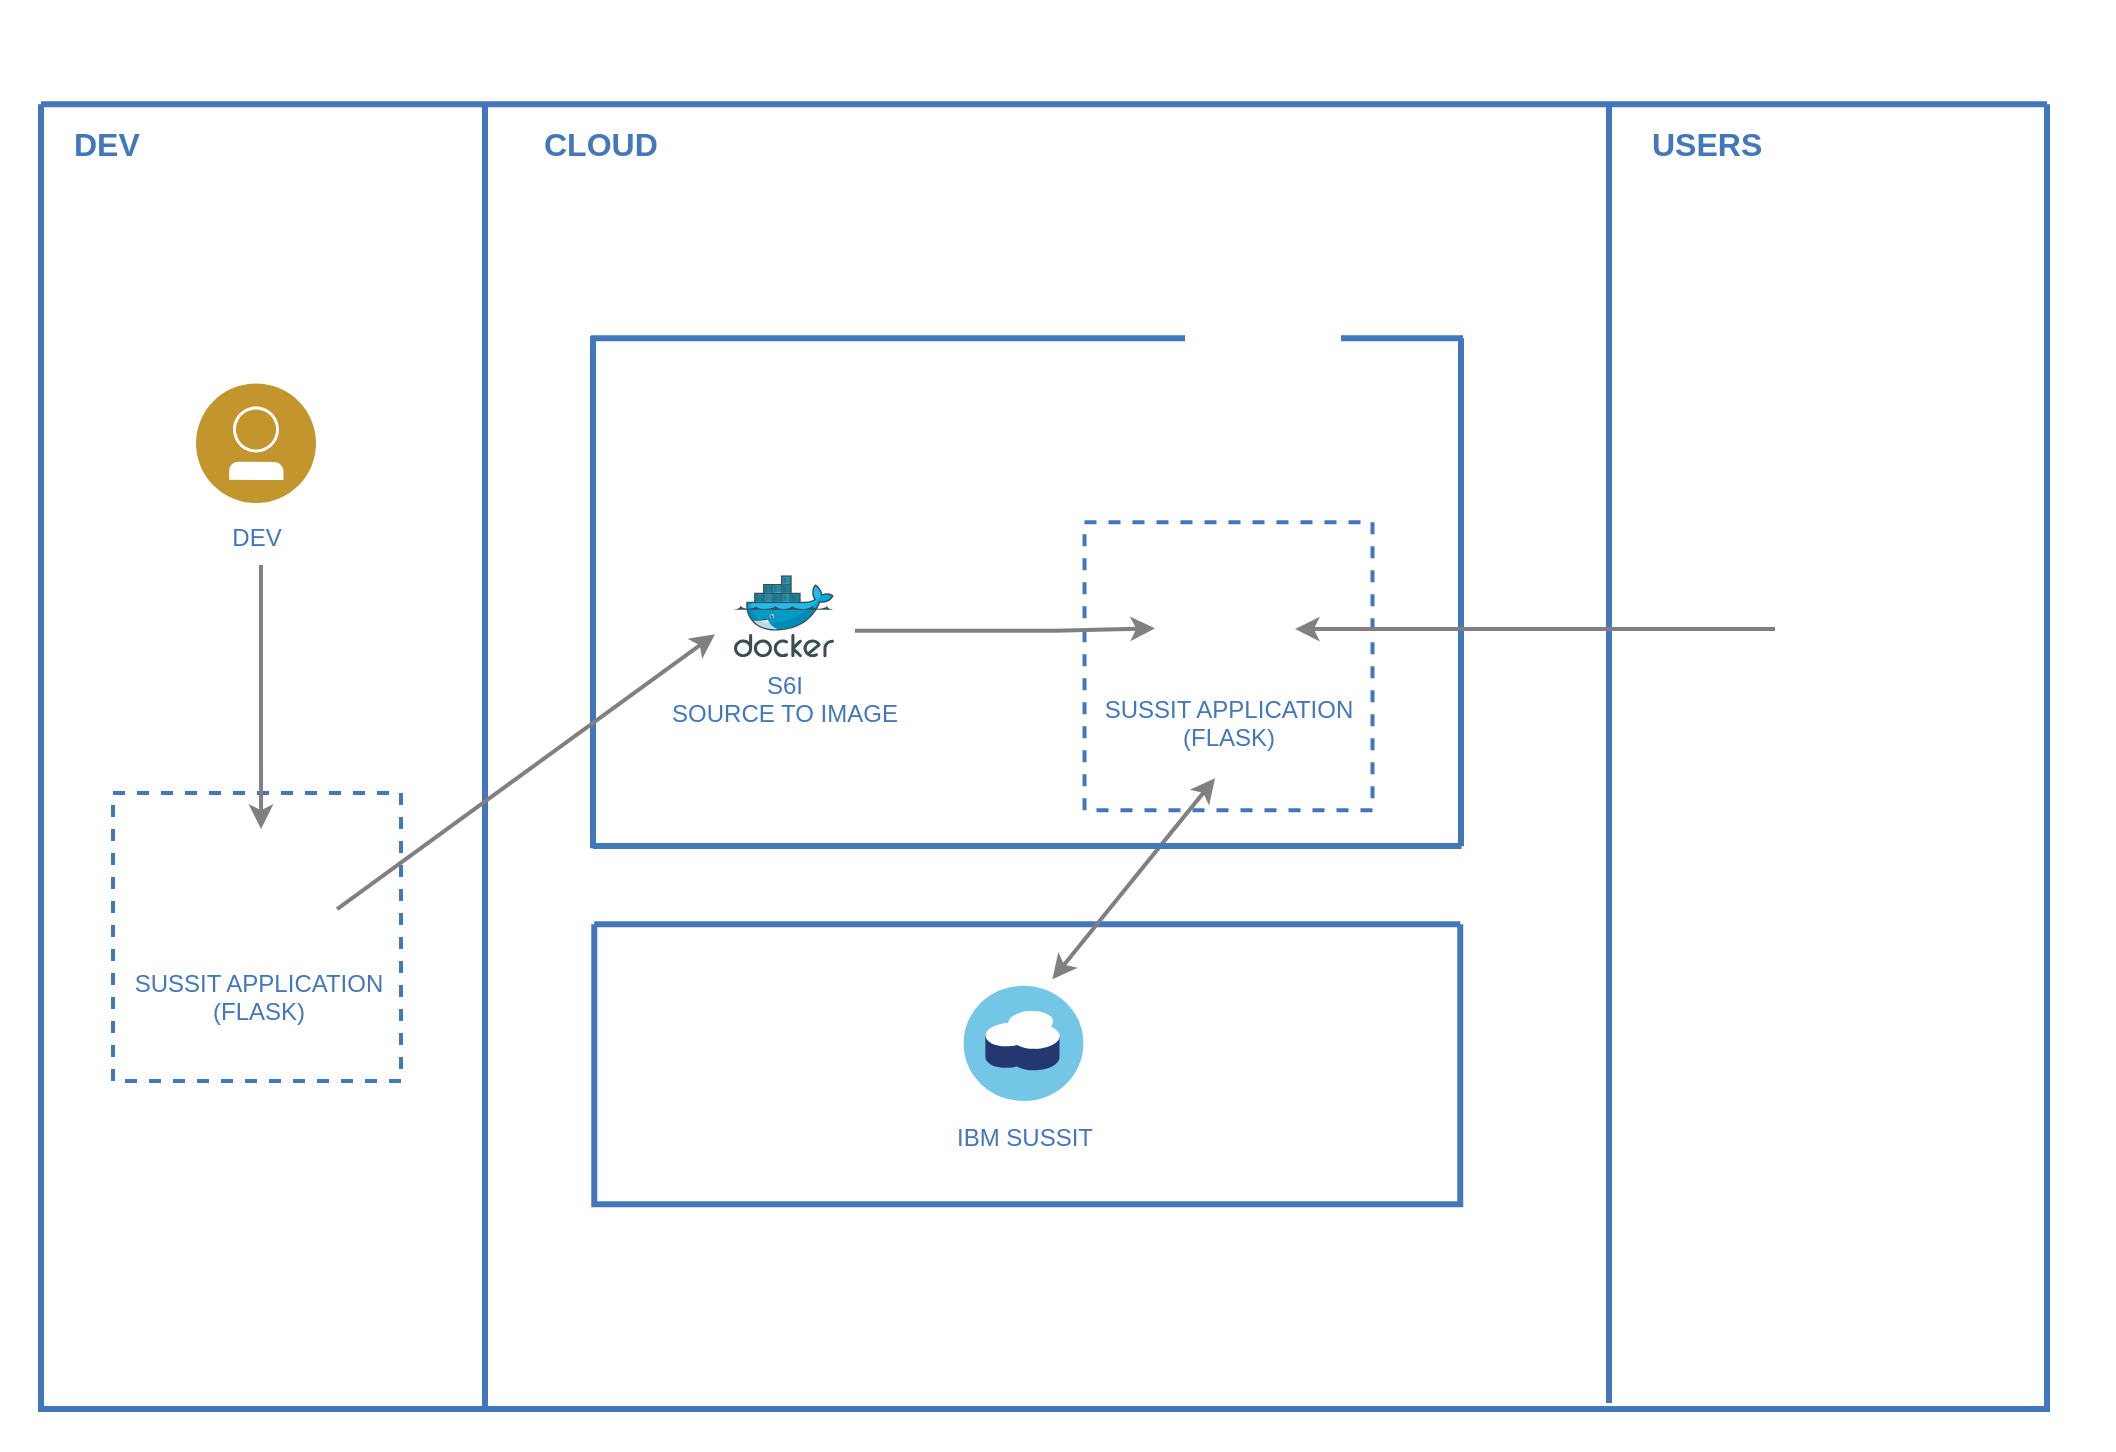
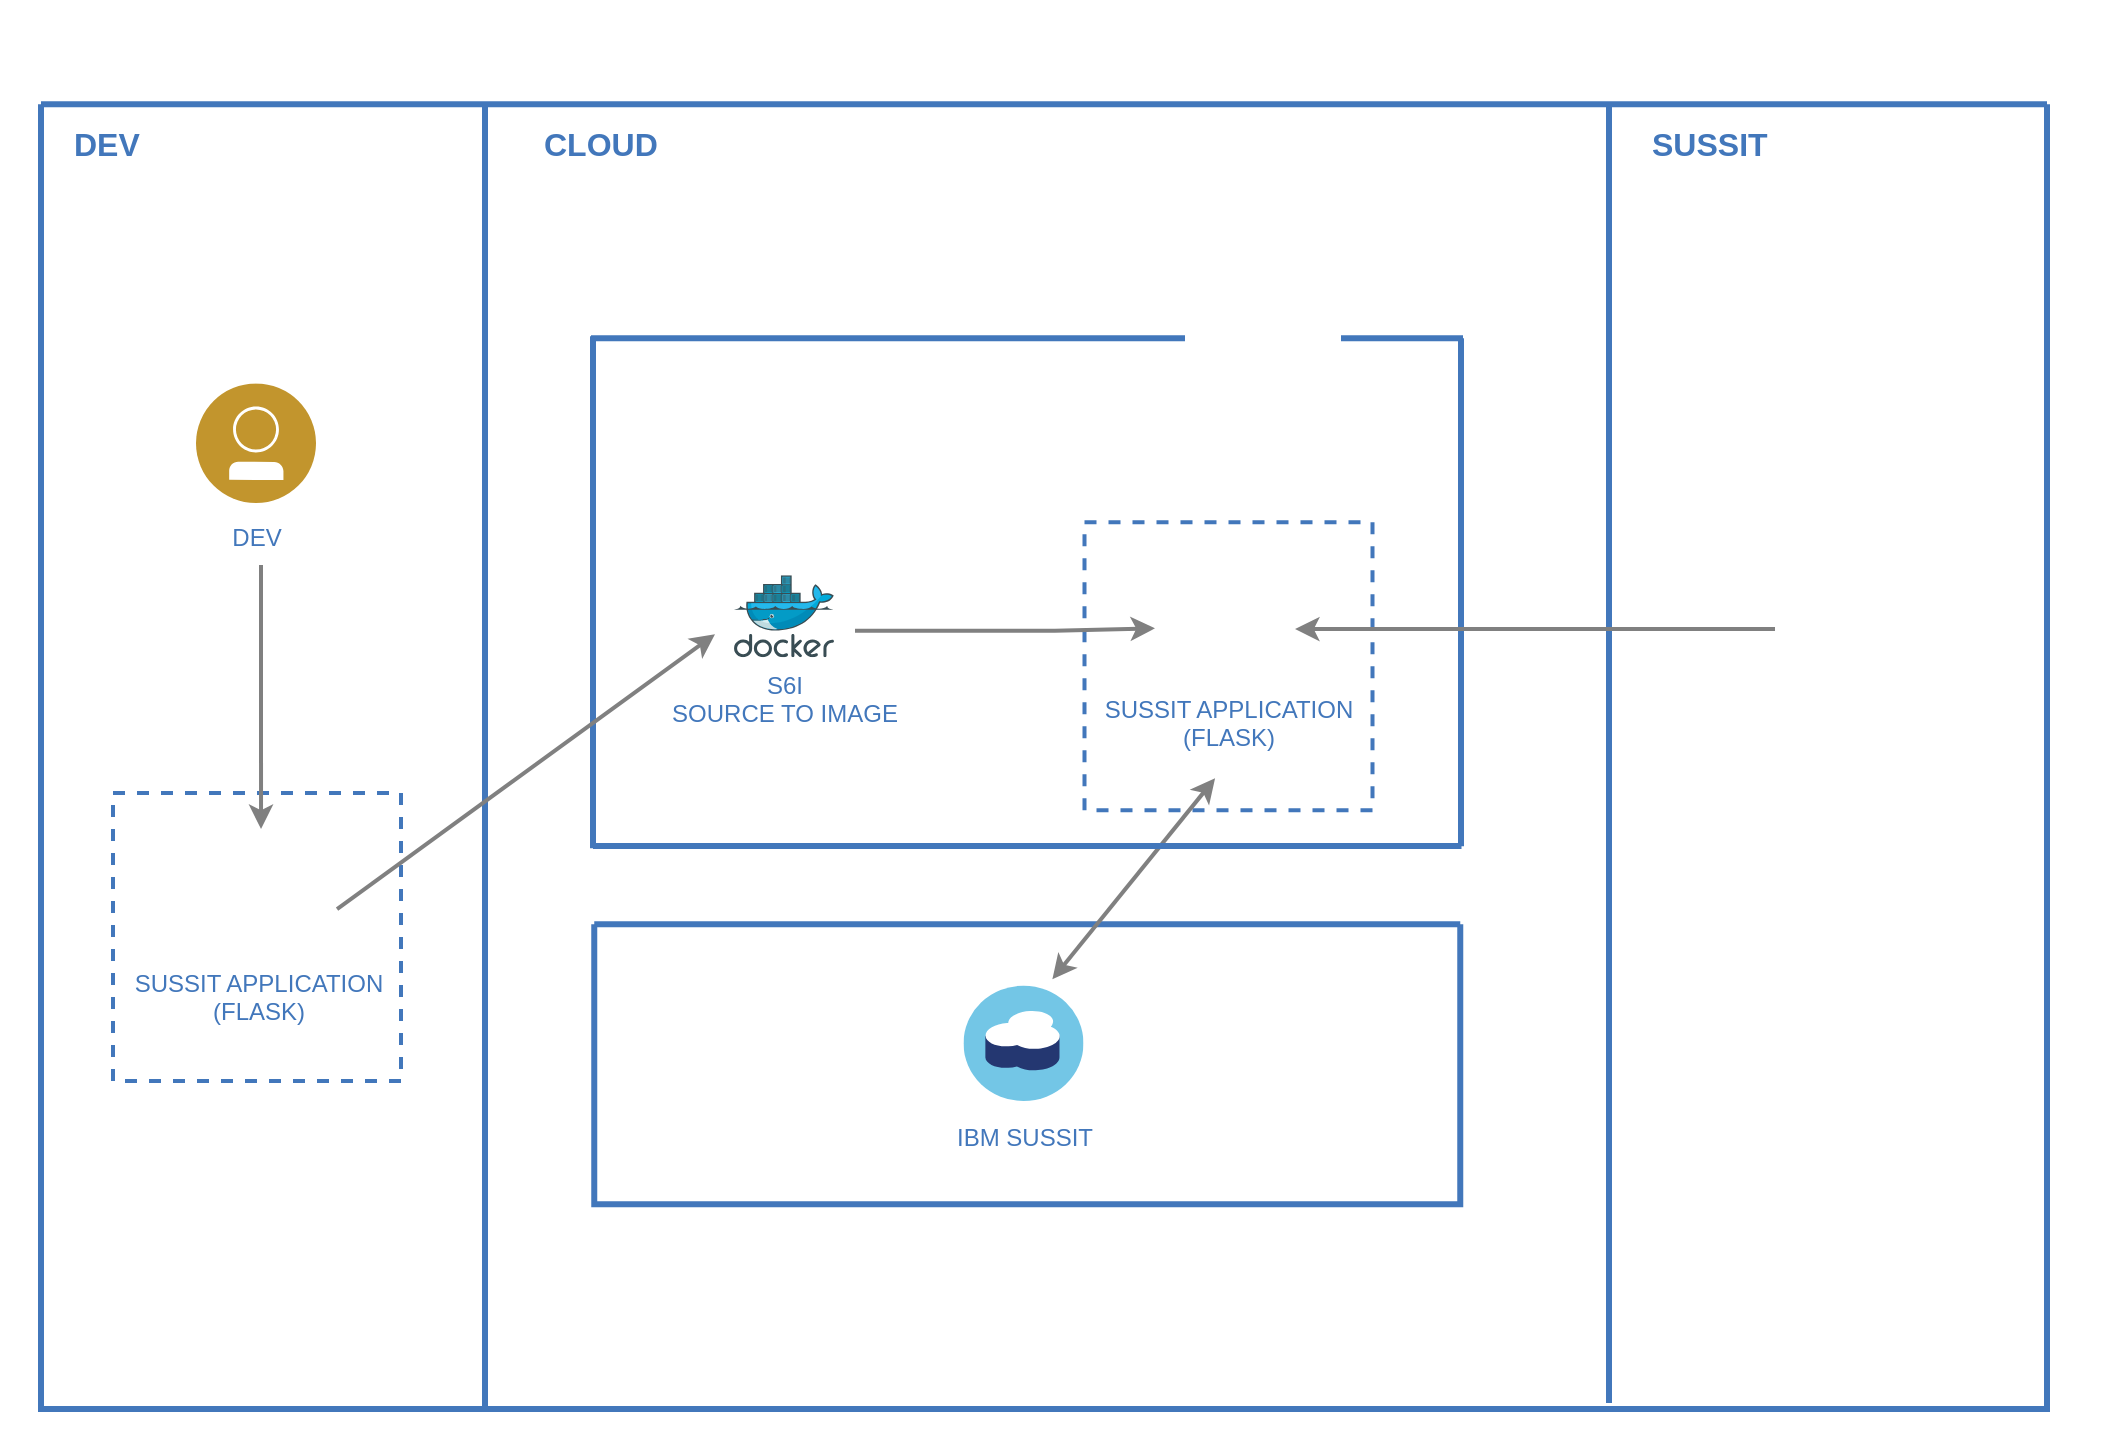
(1698, 145) -> (1707, 145)
